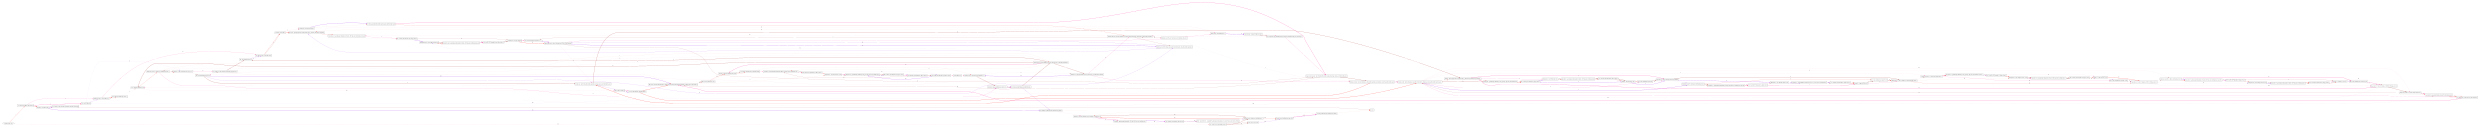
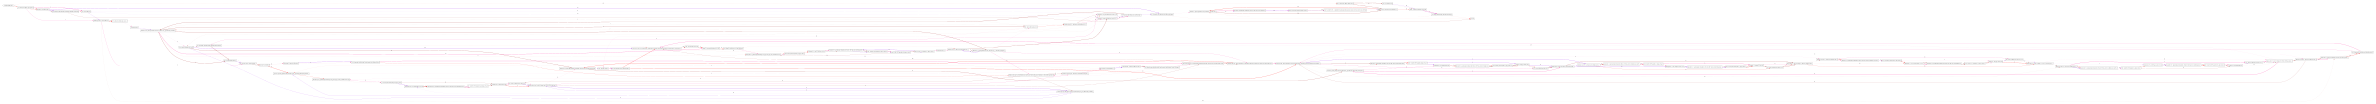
none -> (134, 27)
